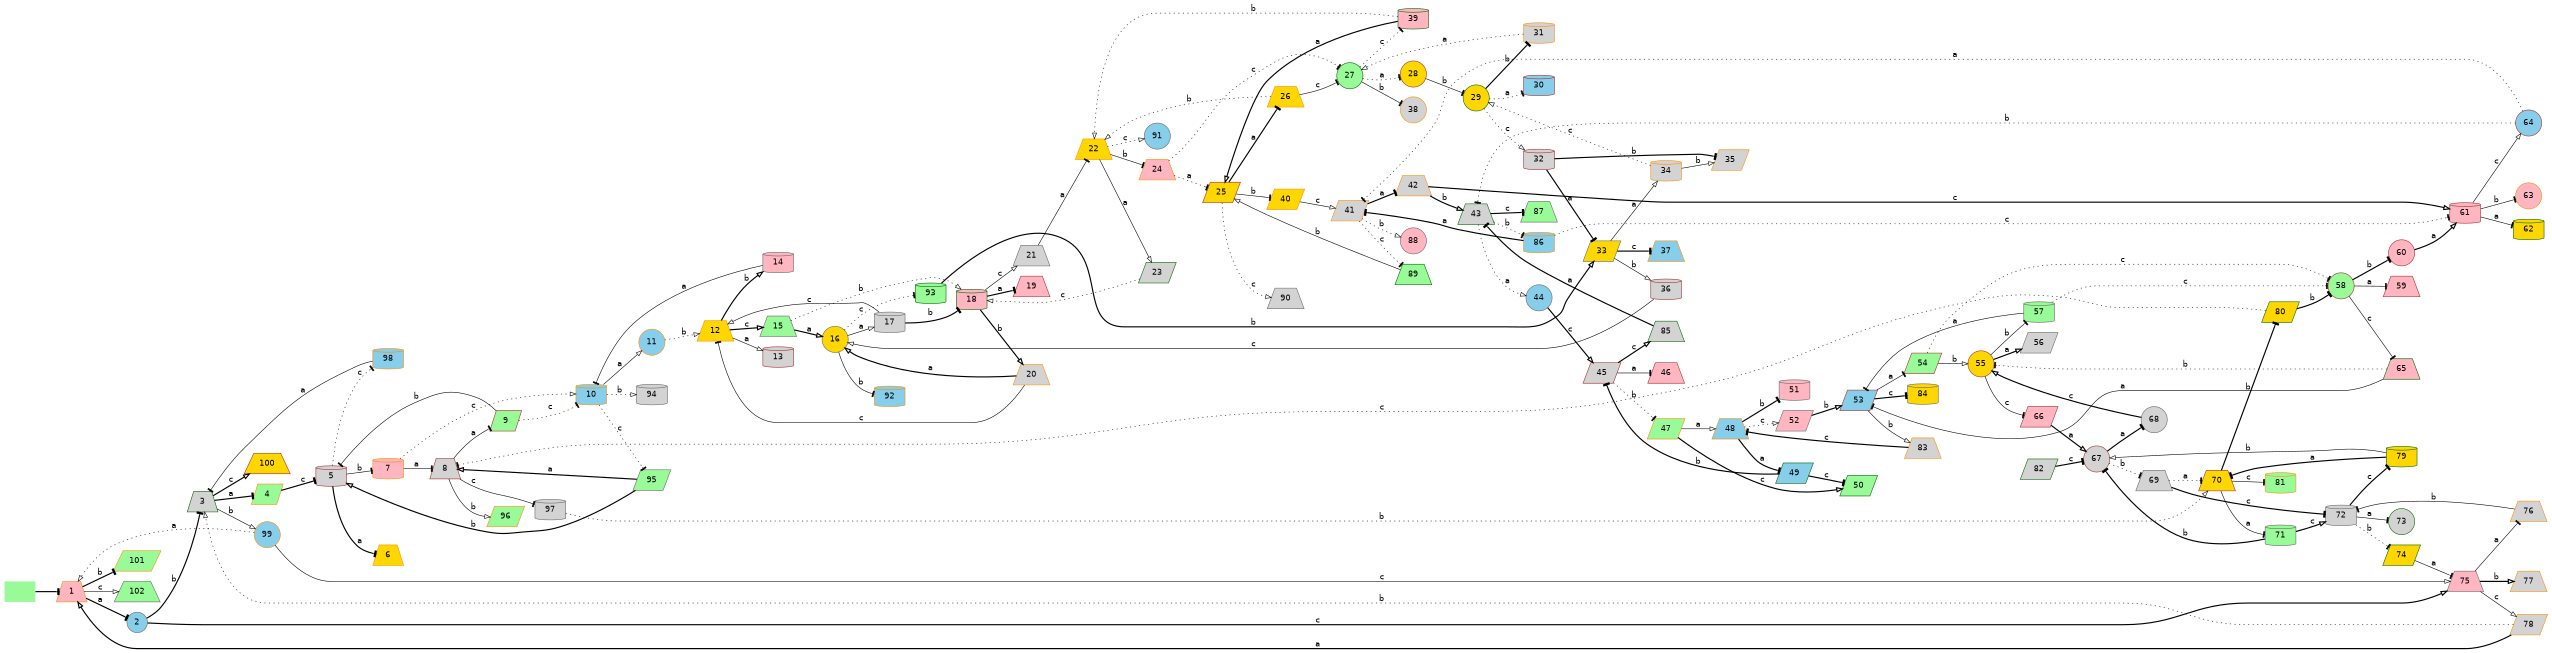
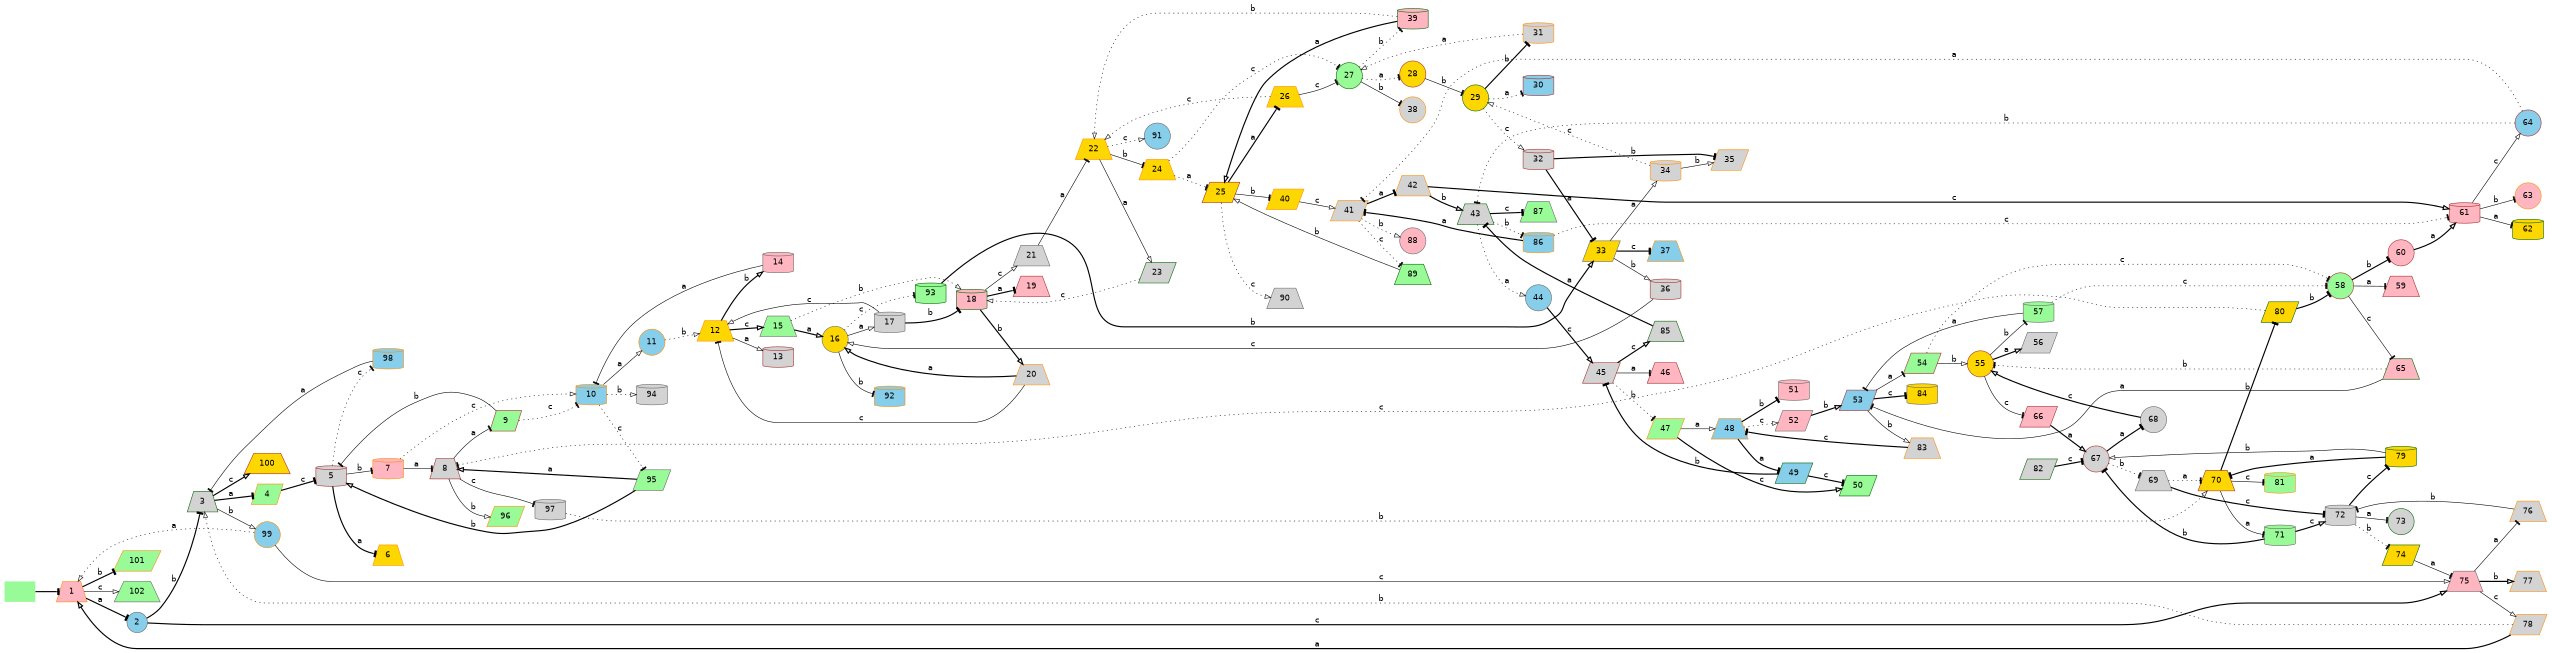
(1382, 42) -> (1381, 42)
(1189, 99) -> (1189, 99)
(1157, 170) -> (1157, 170)
